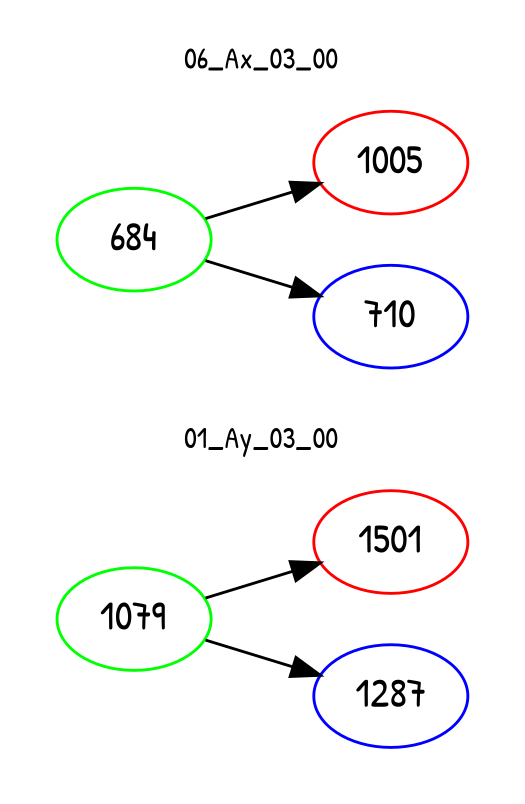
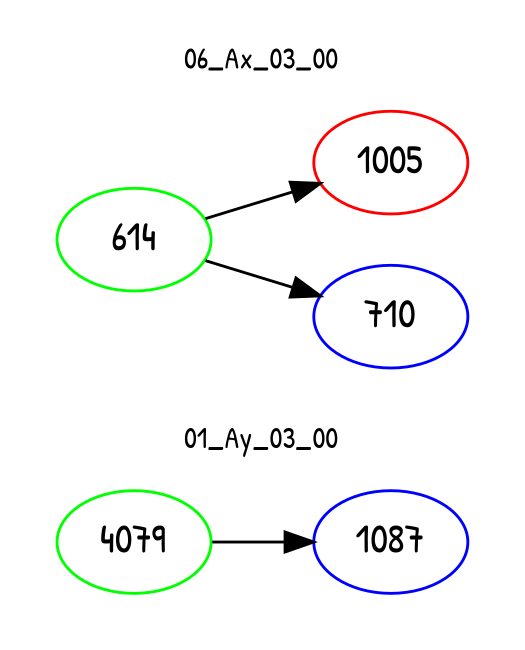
(134, 240) -> (134, 240)
(391, 542) -> none
(134, 619) -> (134, 542)
(391, 696) -> (391, 542)
